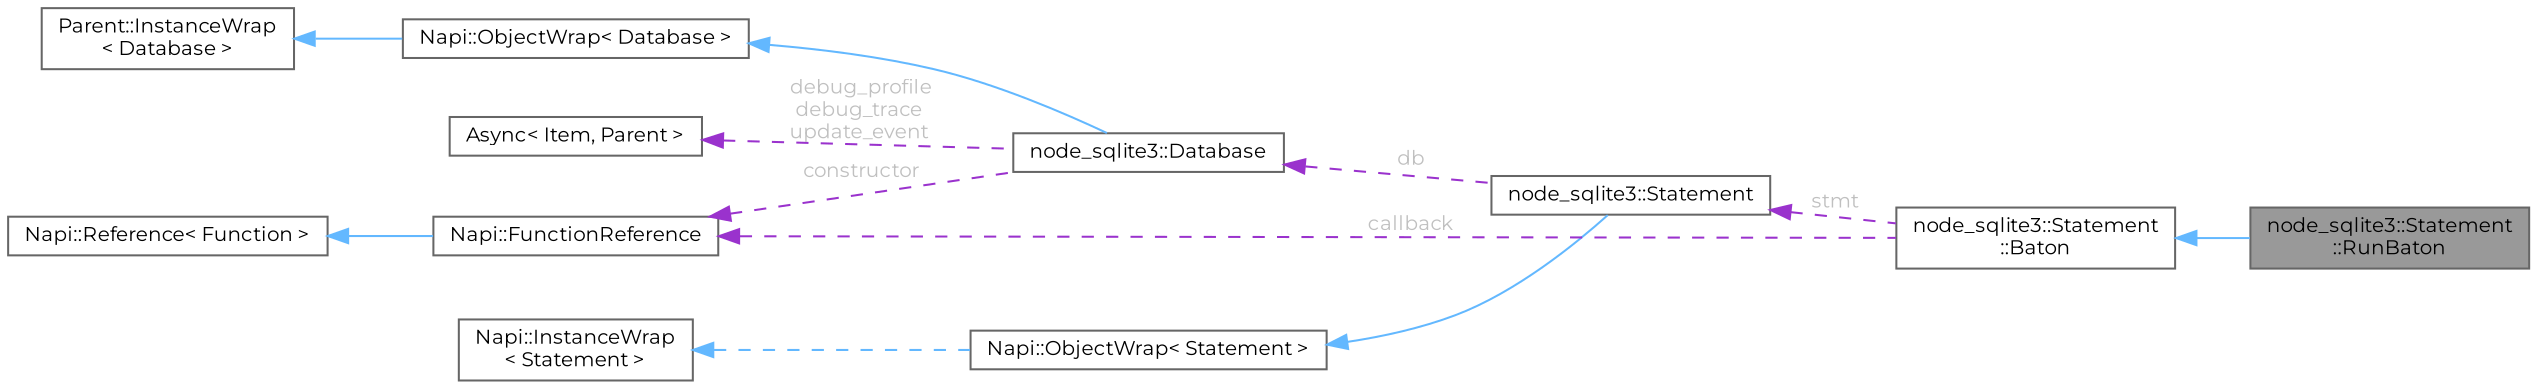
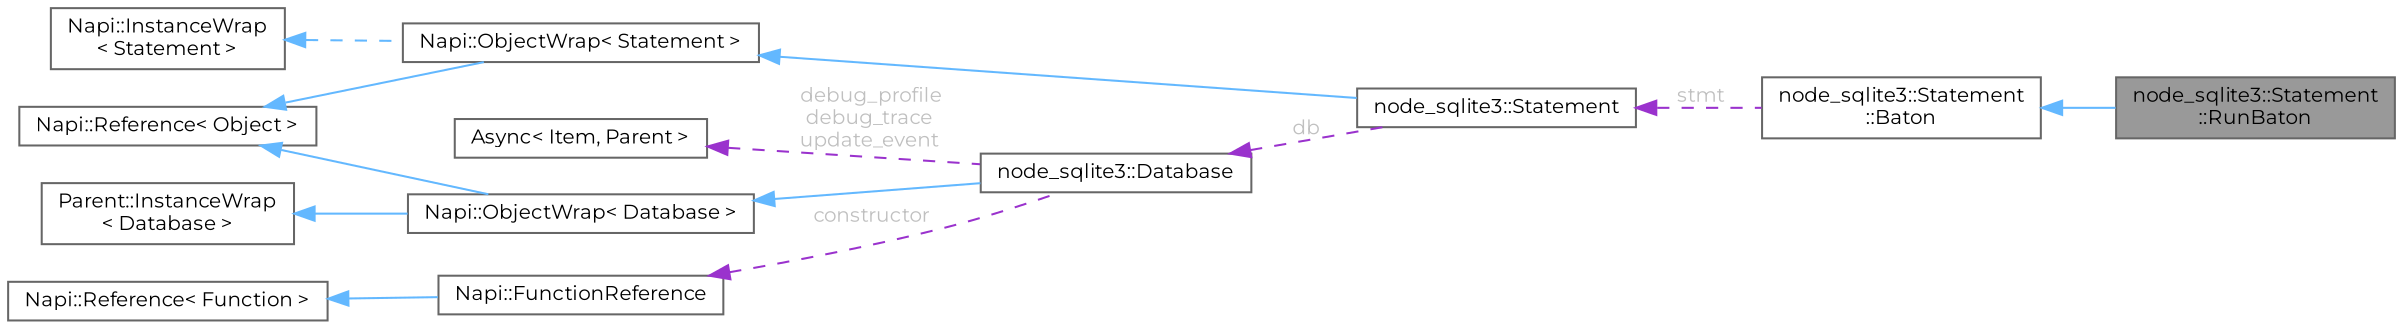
none -> (168, 126)
(1318, 237) -> none
